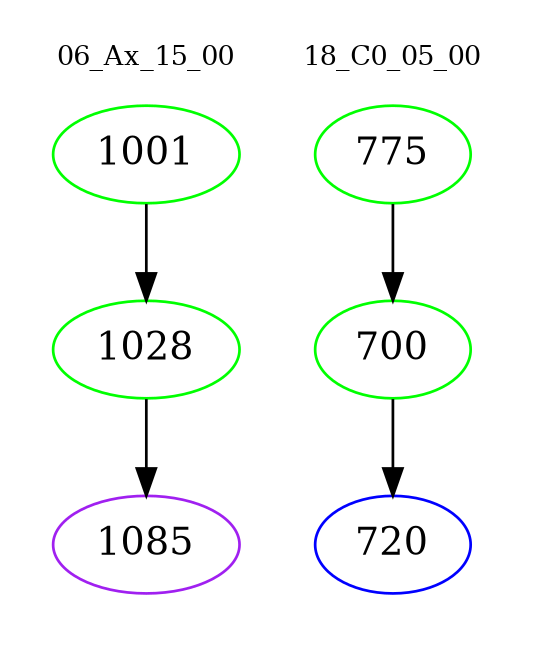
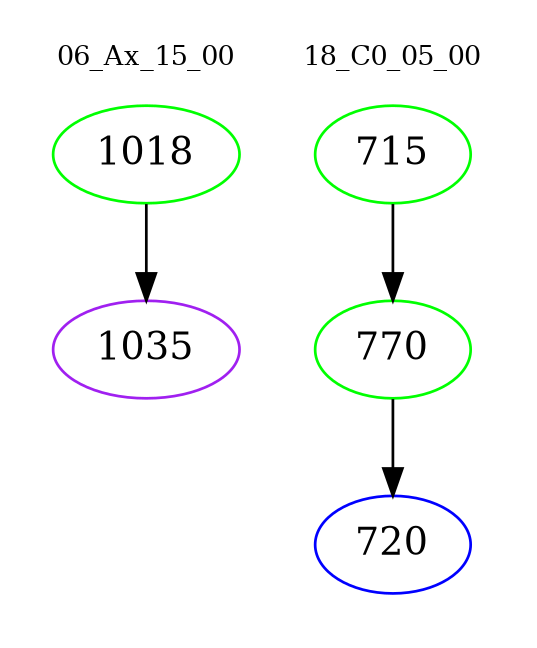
(146, 154) -> none
(393, 154) -> (393, 154)
(146, 350) -> (146, 154)
(393, 350) -> (393, 350)
(146, 545) -> (146, 350)
